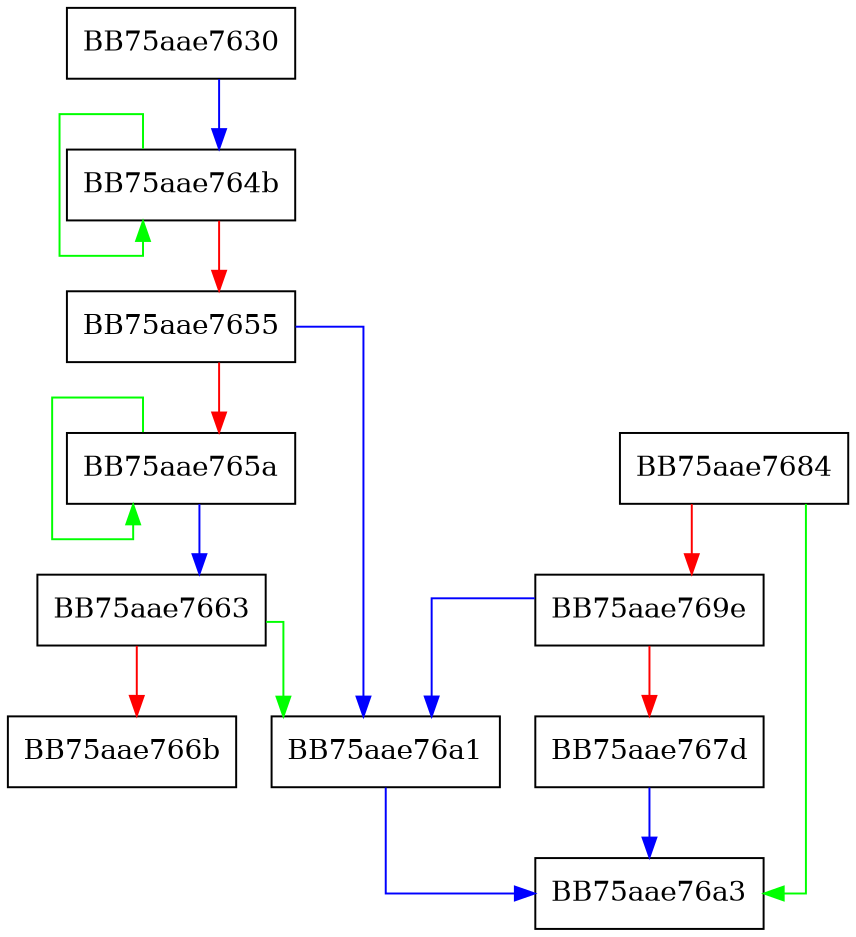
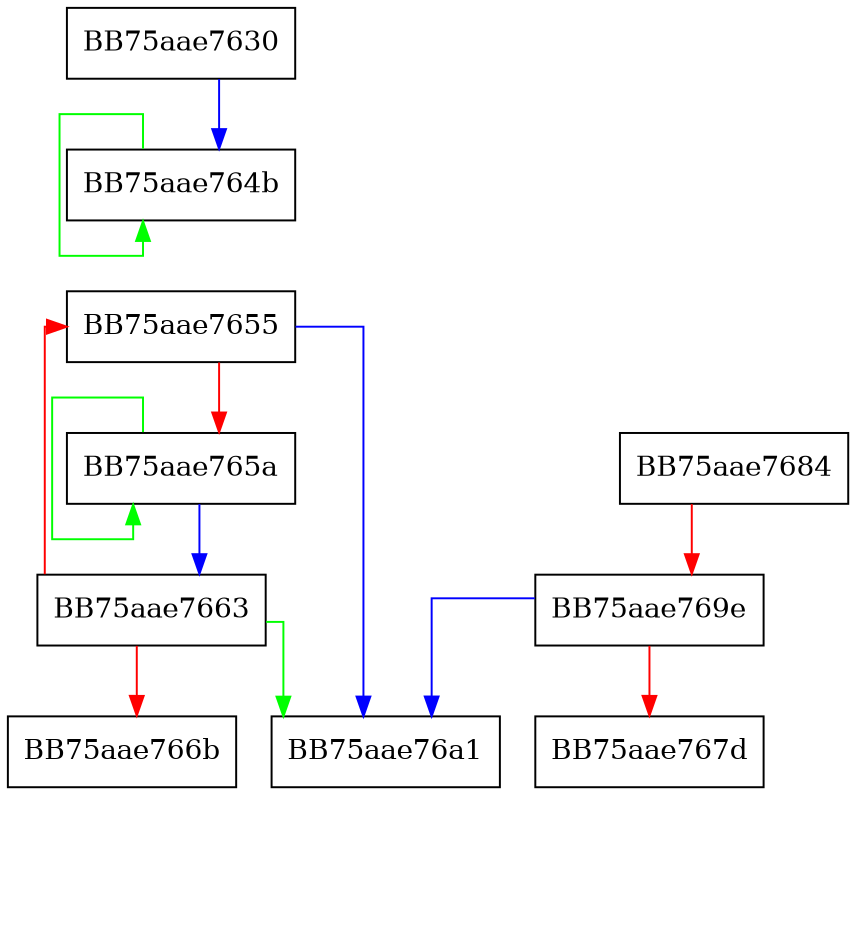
(219, 246) -> (45, 387)
(649, 893) -> none
